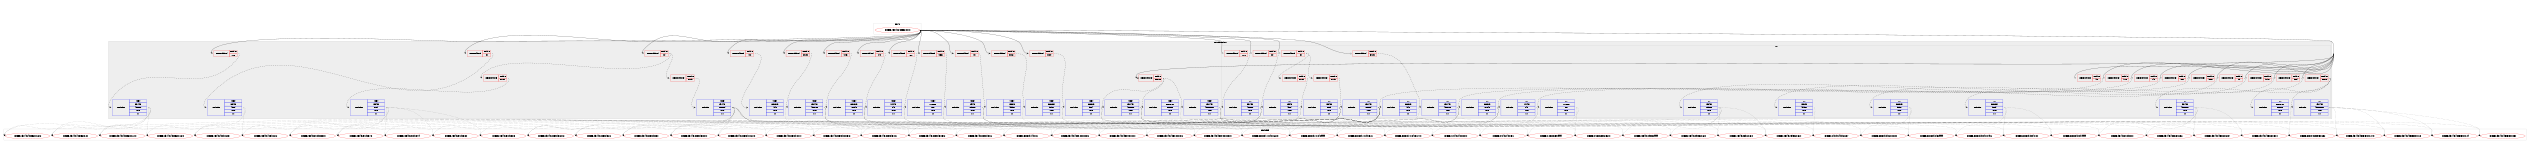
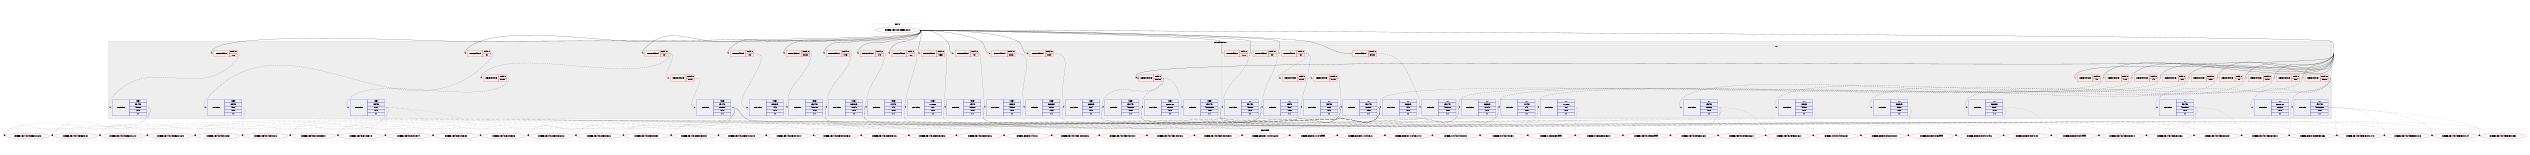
(1741, 136) -> (1741, 136)
(2122, 136) -> (2122, 136)
